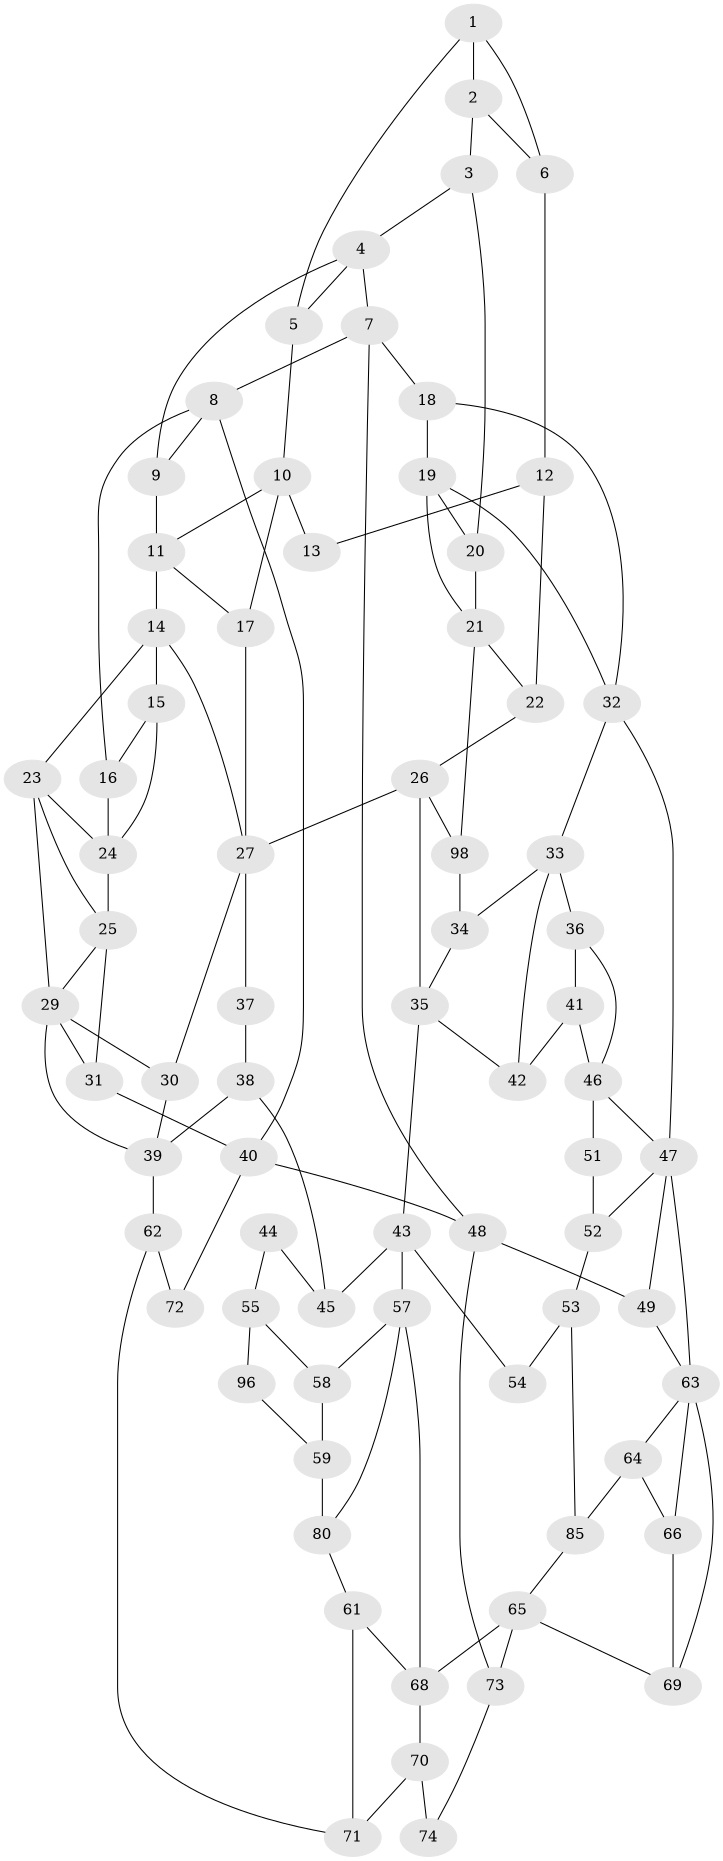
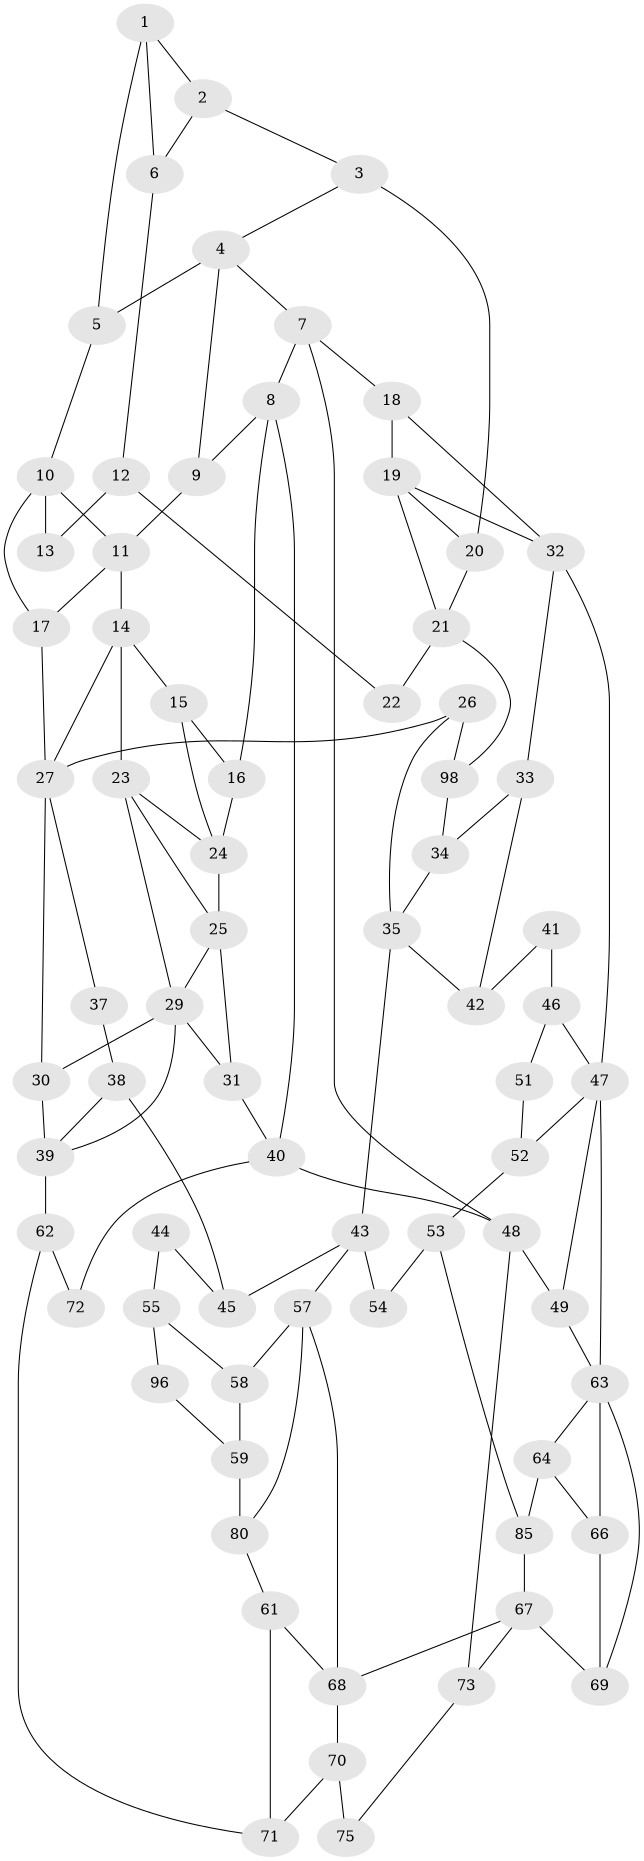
(478, 741) -> none
(575, 930) -> none
(518, 1611) -> (524, 1611)
(428, 1837) -> (346, 1837)
